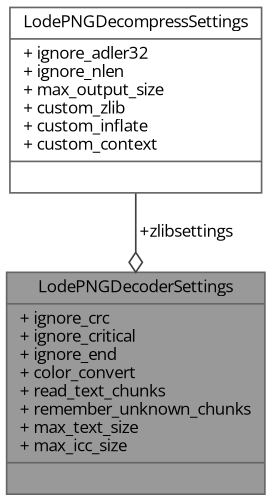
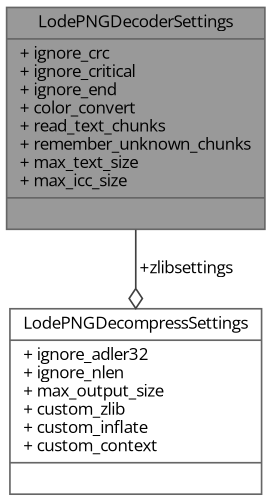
(136, 223) -> (136, 259)
